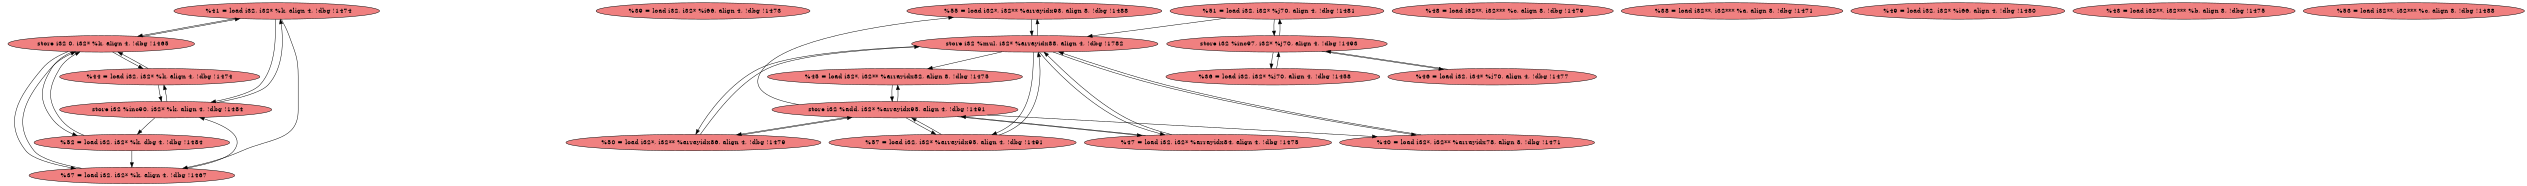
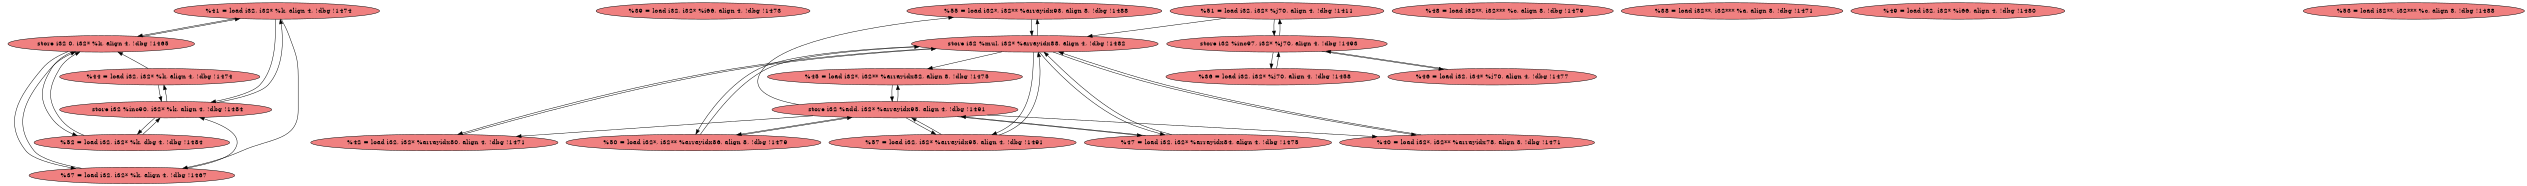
(1277, 11) -> (1277, 11)
(2184, 11) -> none
(1035, 44) -> (1035, 44)
(126, 59) -> none
none -> (434, 143)
(693, 143) -> (693, 143)
(132, 157) -> (150, 128)
